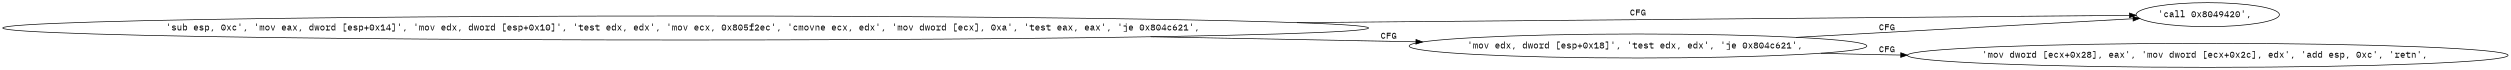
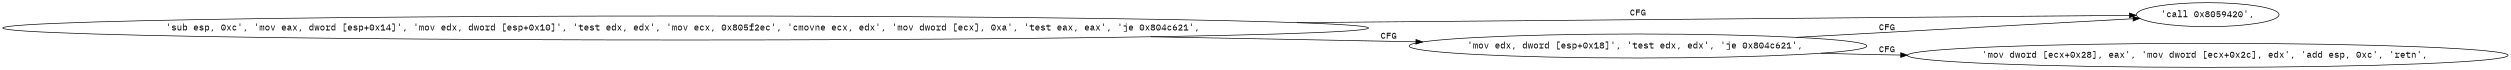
(2208, 15) -> (2208, 15)
